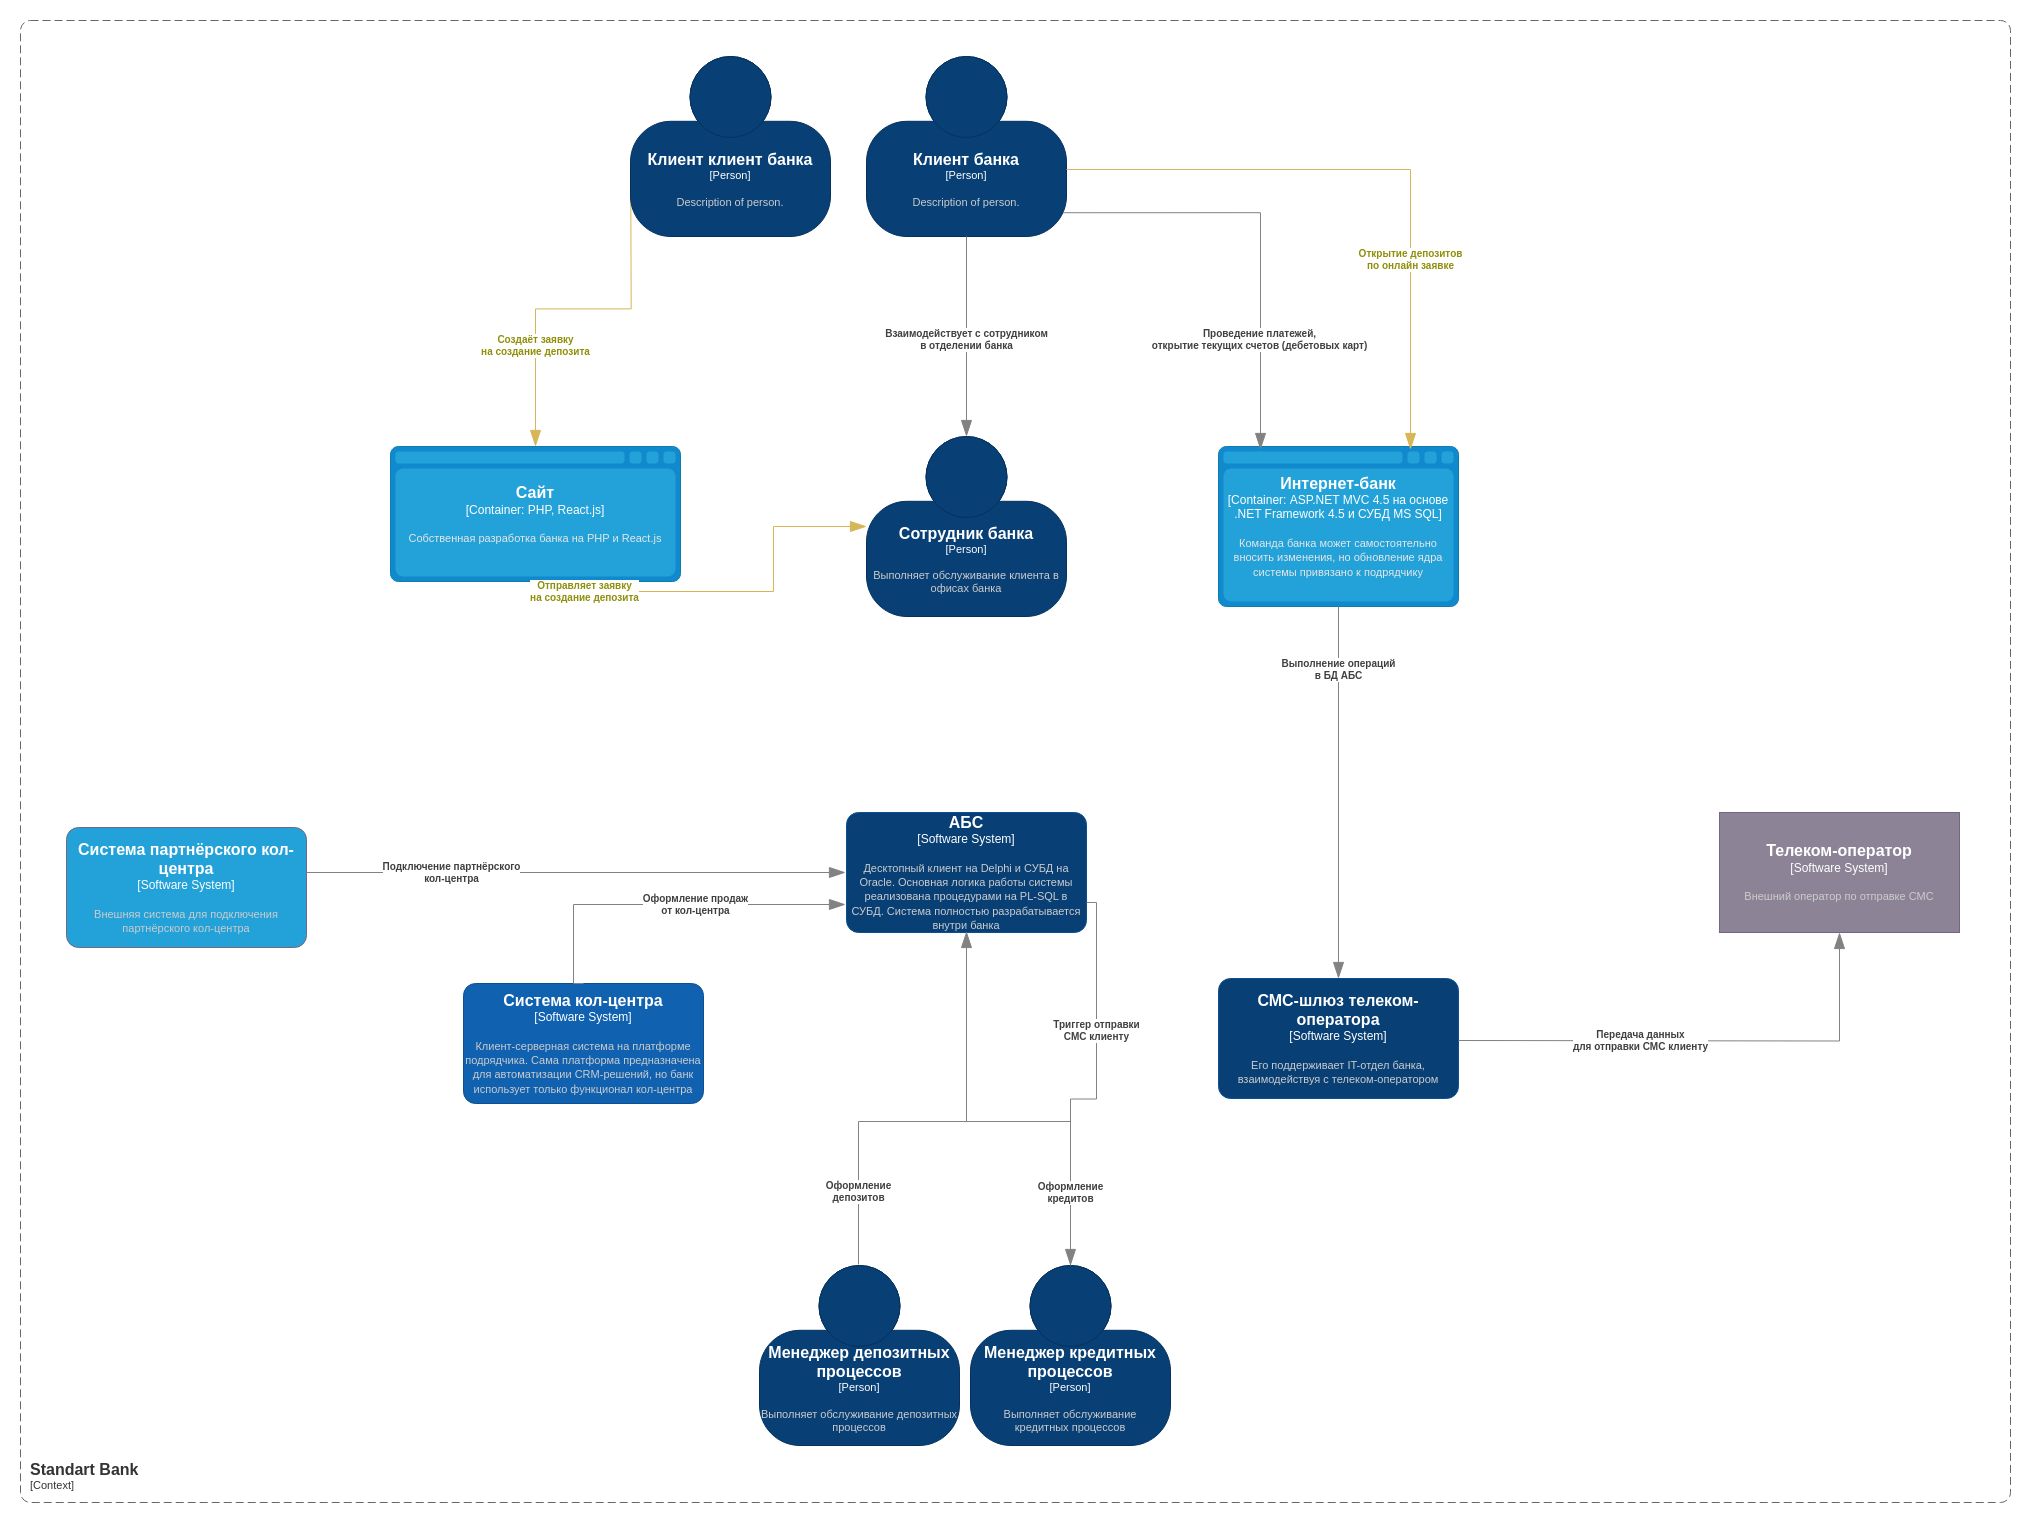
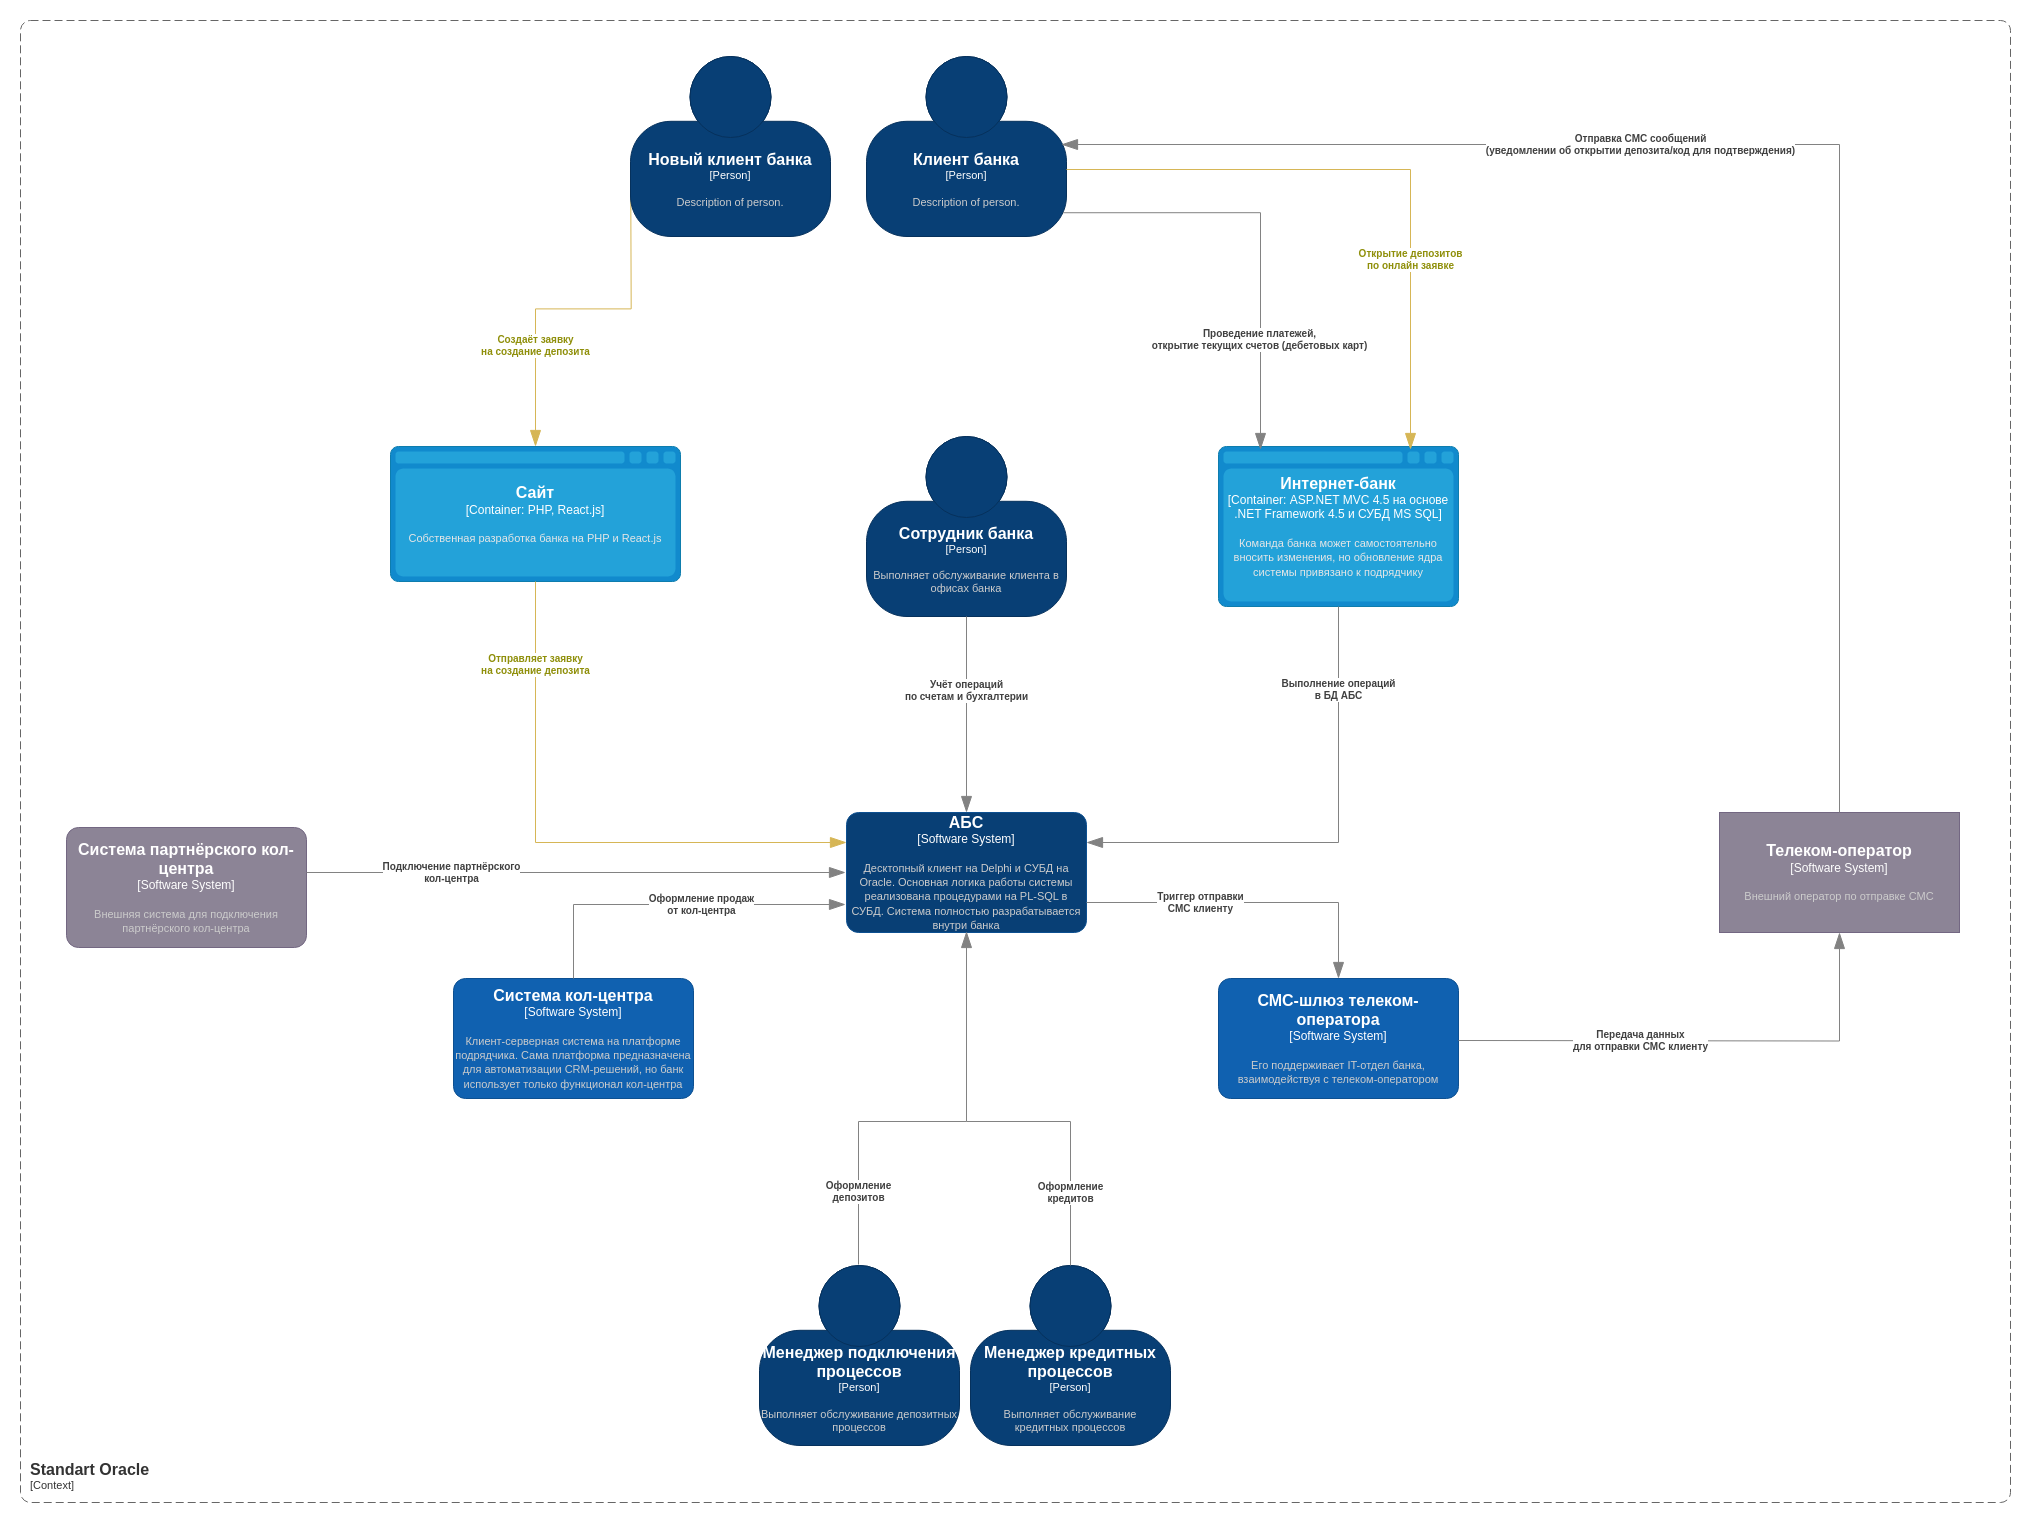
(731, 180) -> (731, 180)
(967, 328) -> none
none -> (1840, 455)
(770, 592) -> (552, 843)
none -> (967, 706)
(1339, 870) -> (1222, 843)
(187, 888) -> (187, 888)
(1097, 1001) -> (1143, 903)
(1339, 1039) -> (1339, 1039)
(584, 1044) -> (574, 1039)
(860, 1389) -> (860, 1389)
(69, 1478) -> (74, 1478)
